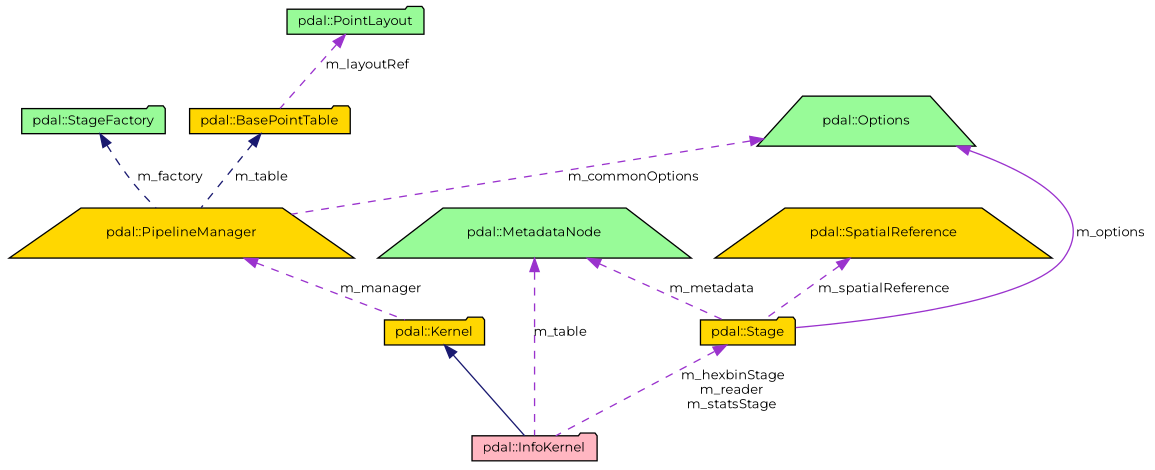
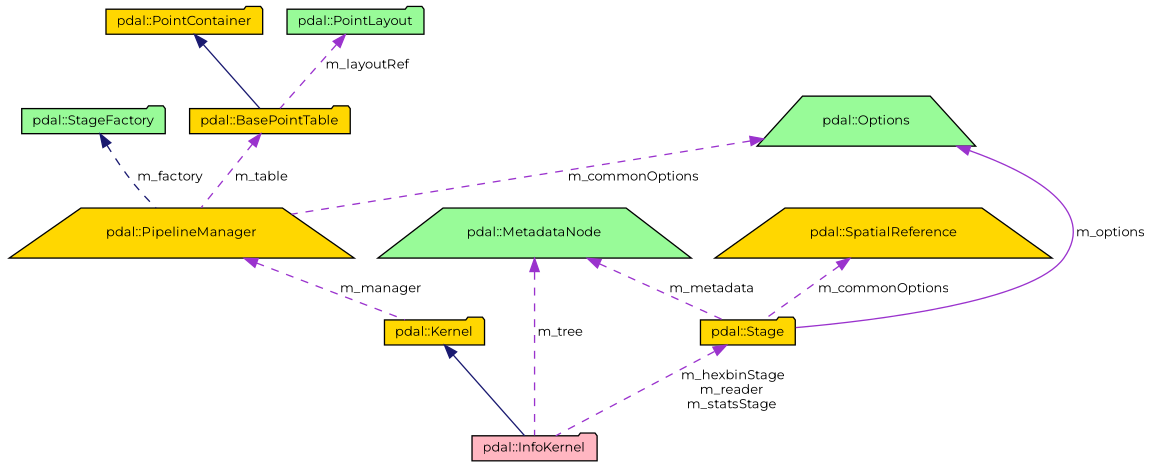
none -> (184, 22)
(227, 176) -> (227, 176)
(883, 289) -> (883, 289)
(559, 332) -> (559, 332)
